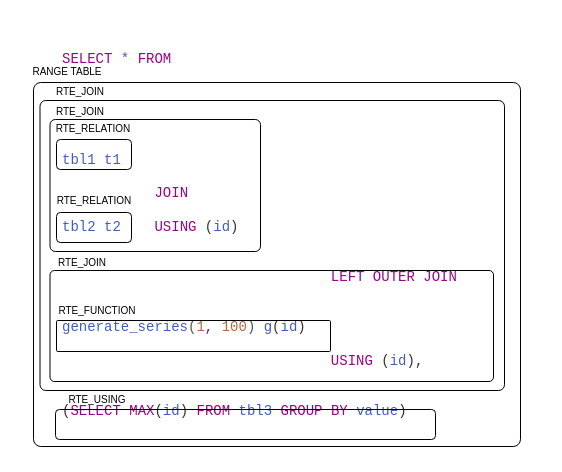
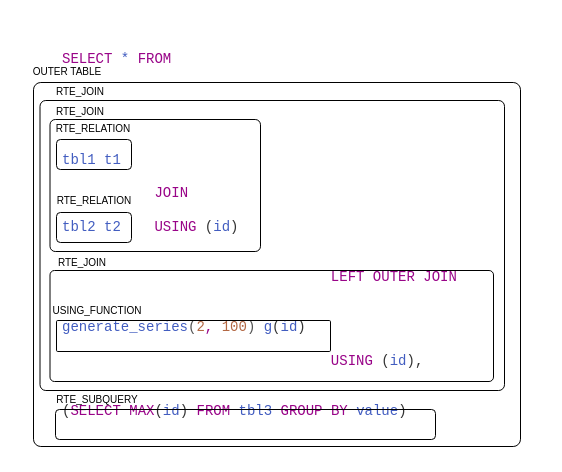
(68, 72) -> (68, 72)
(210, 236) -> (210, 236)
(98, 311) -> (98, 311)
(98, 400) -> (98, 400)
